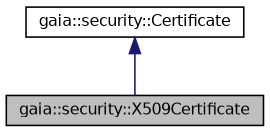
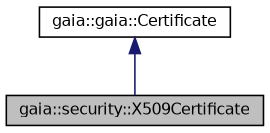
(135, 22) -> (135, 22)
